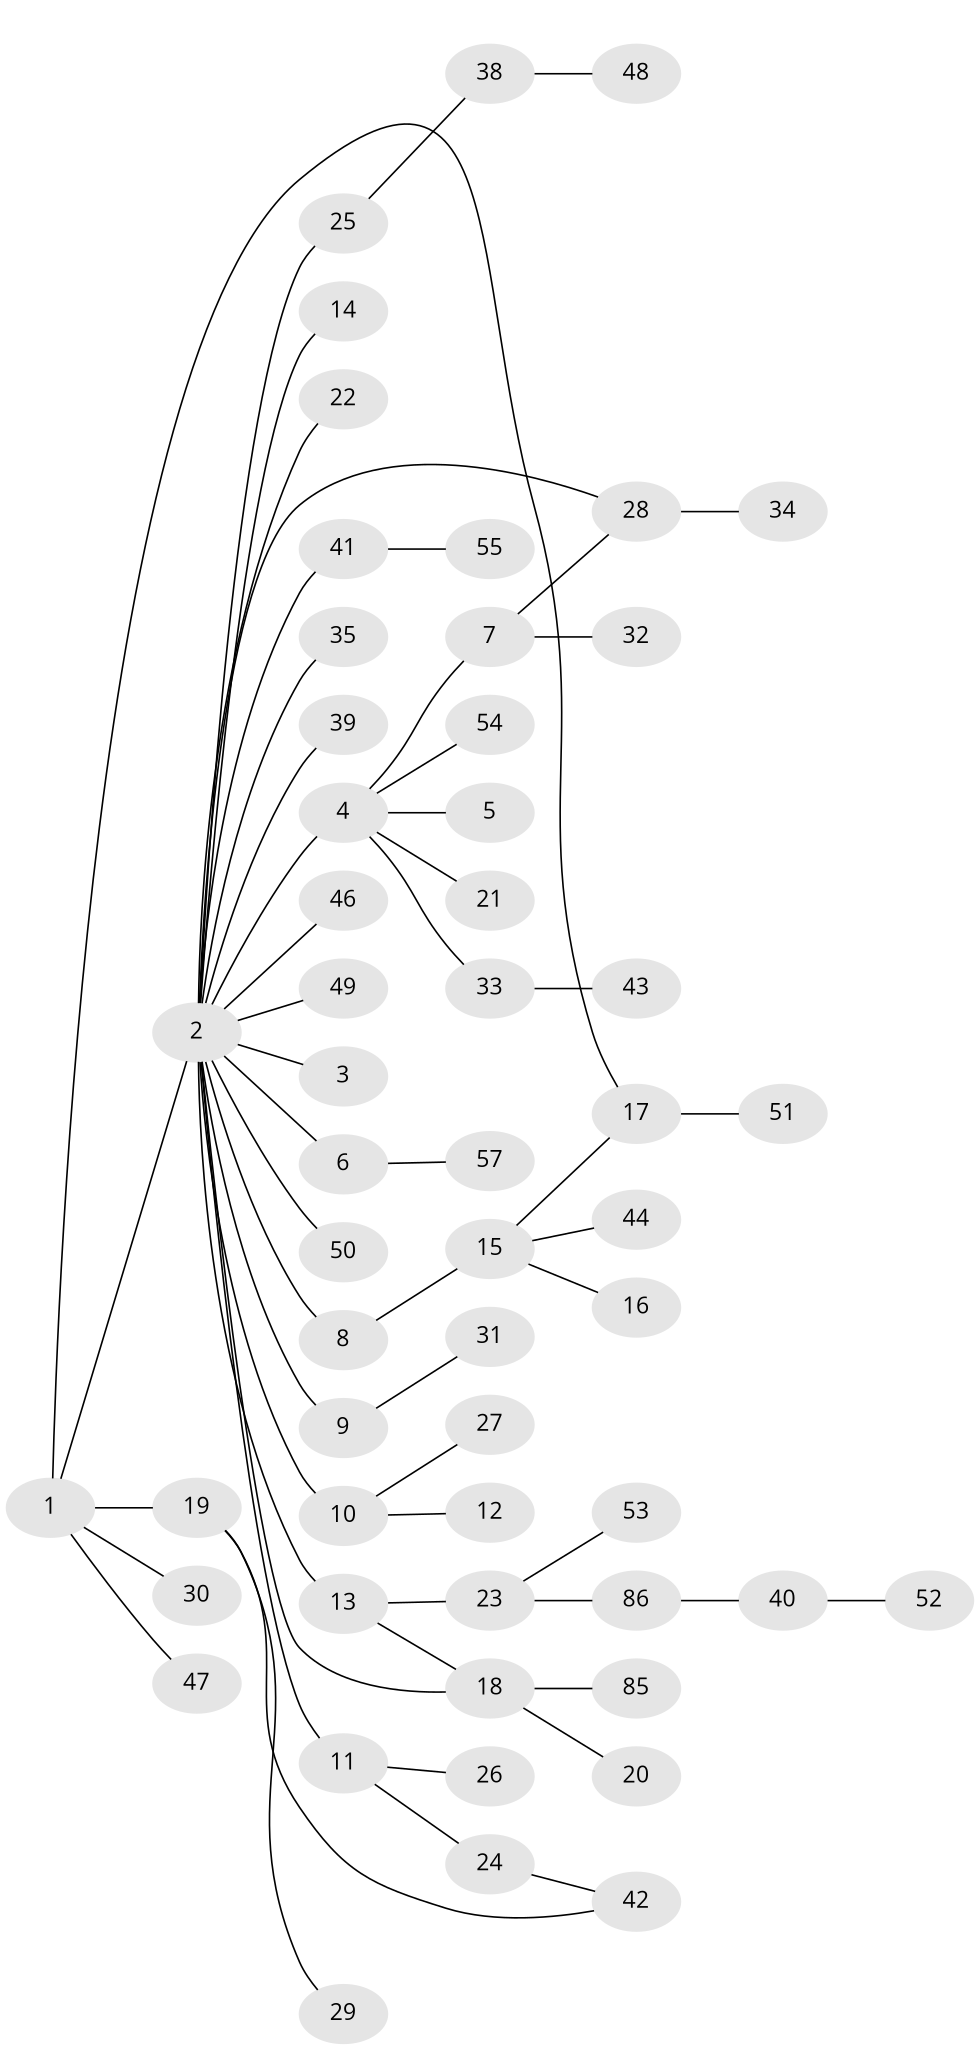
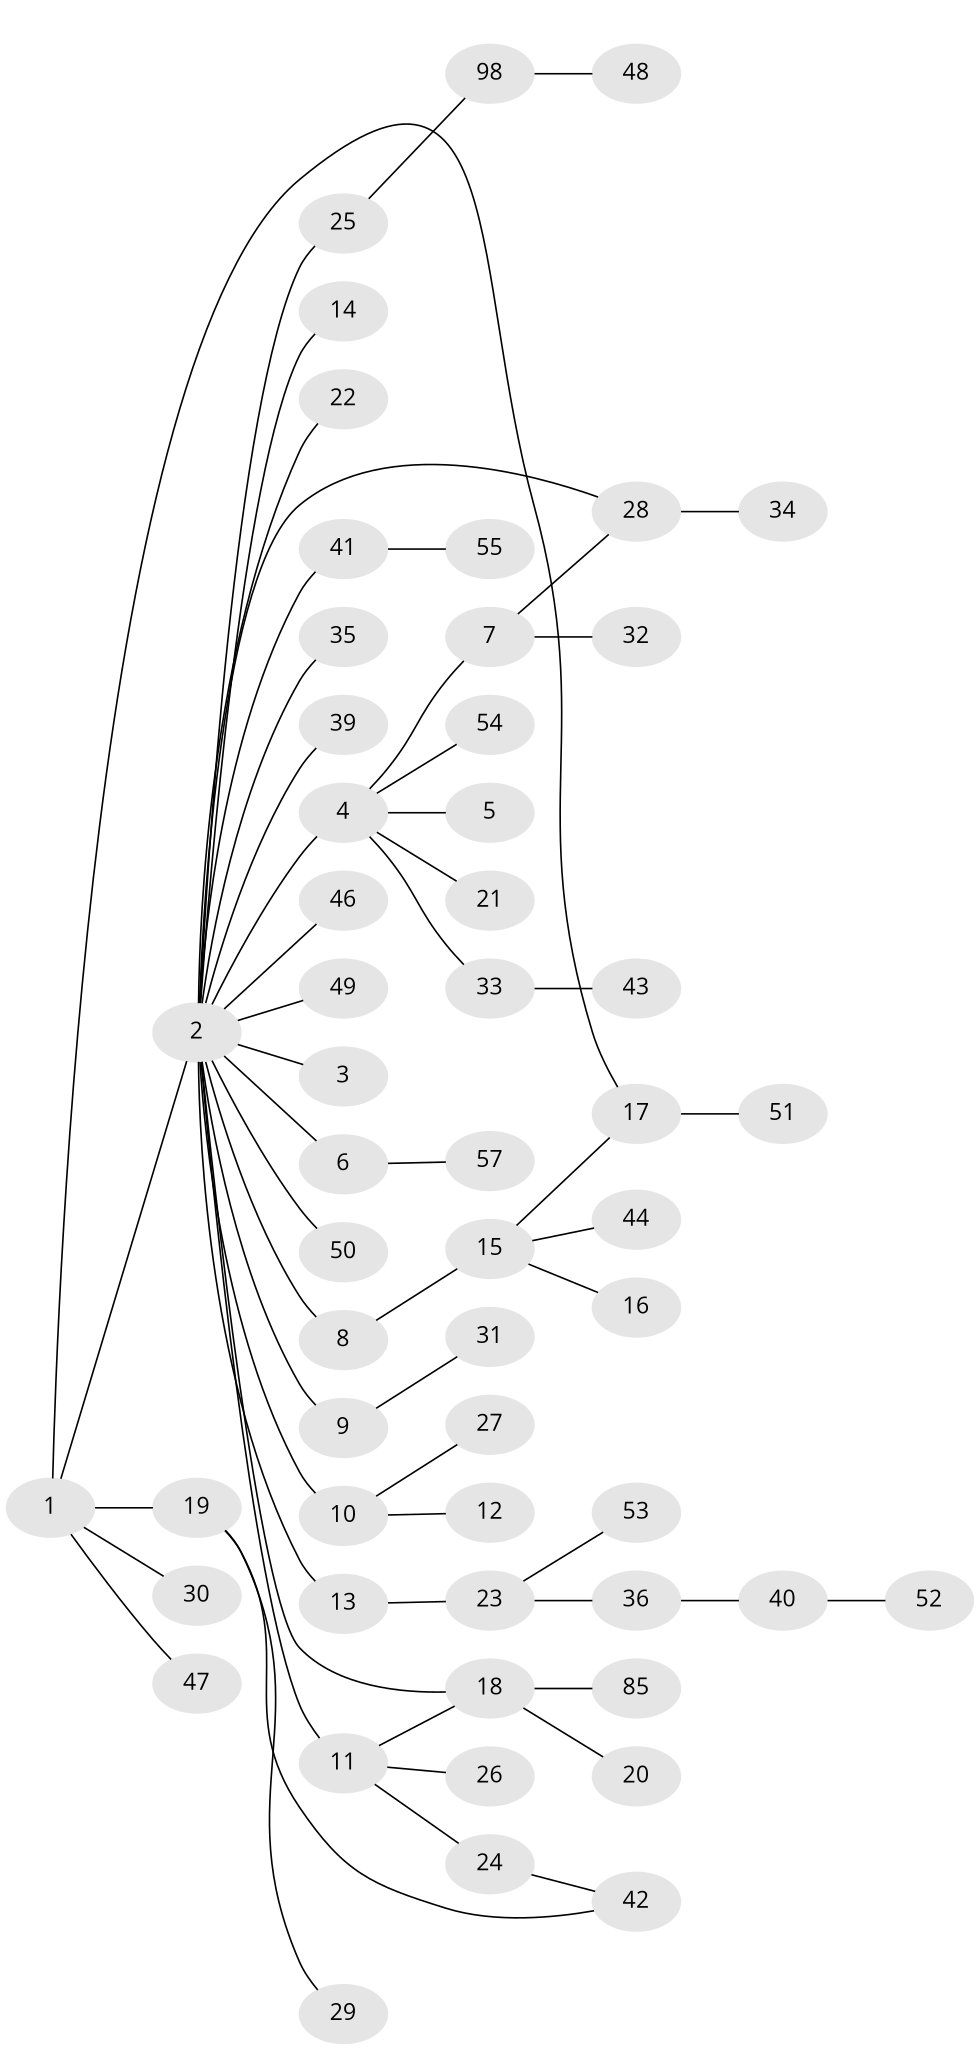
(490, 74) -> (490, 74)
(636, 1601) -> (636, 1601)
(417, 1646) -> (417, 1726)
